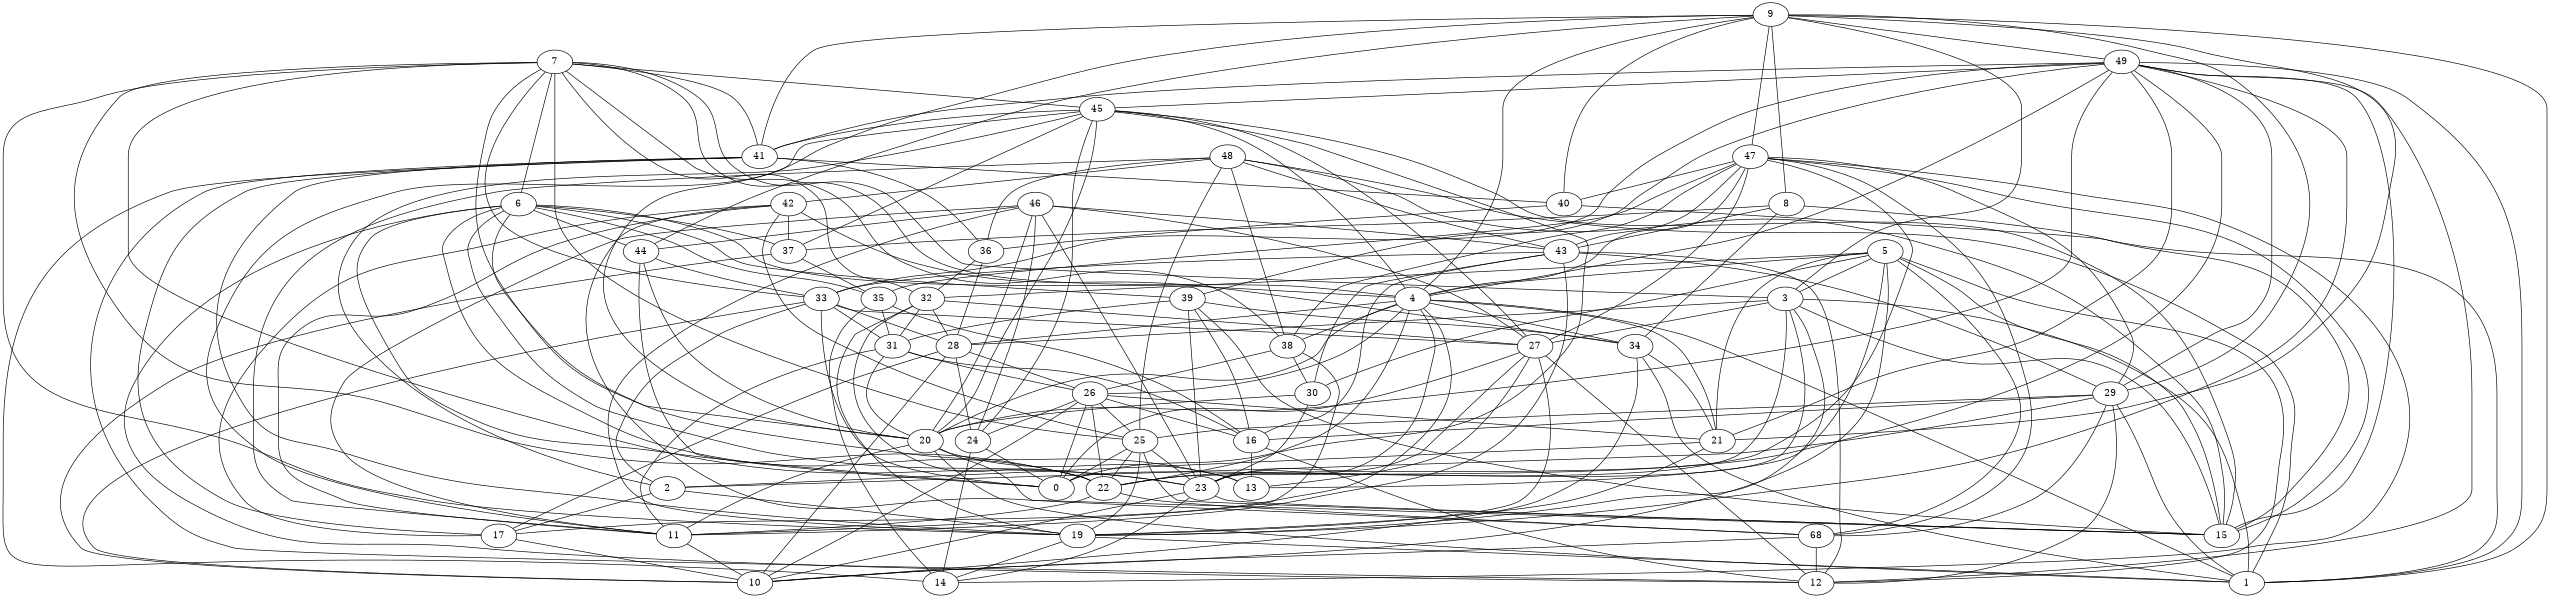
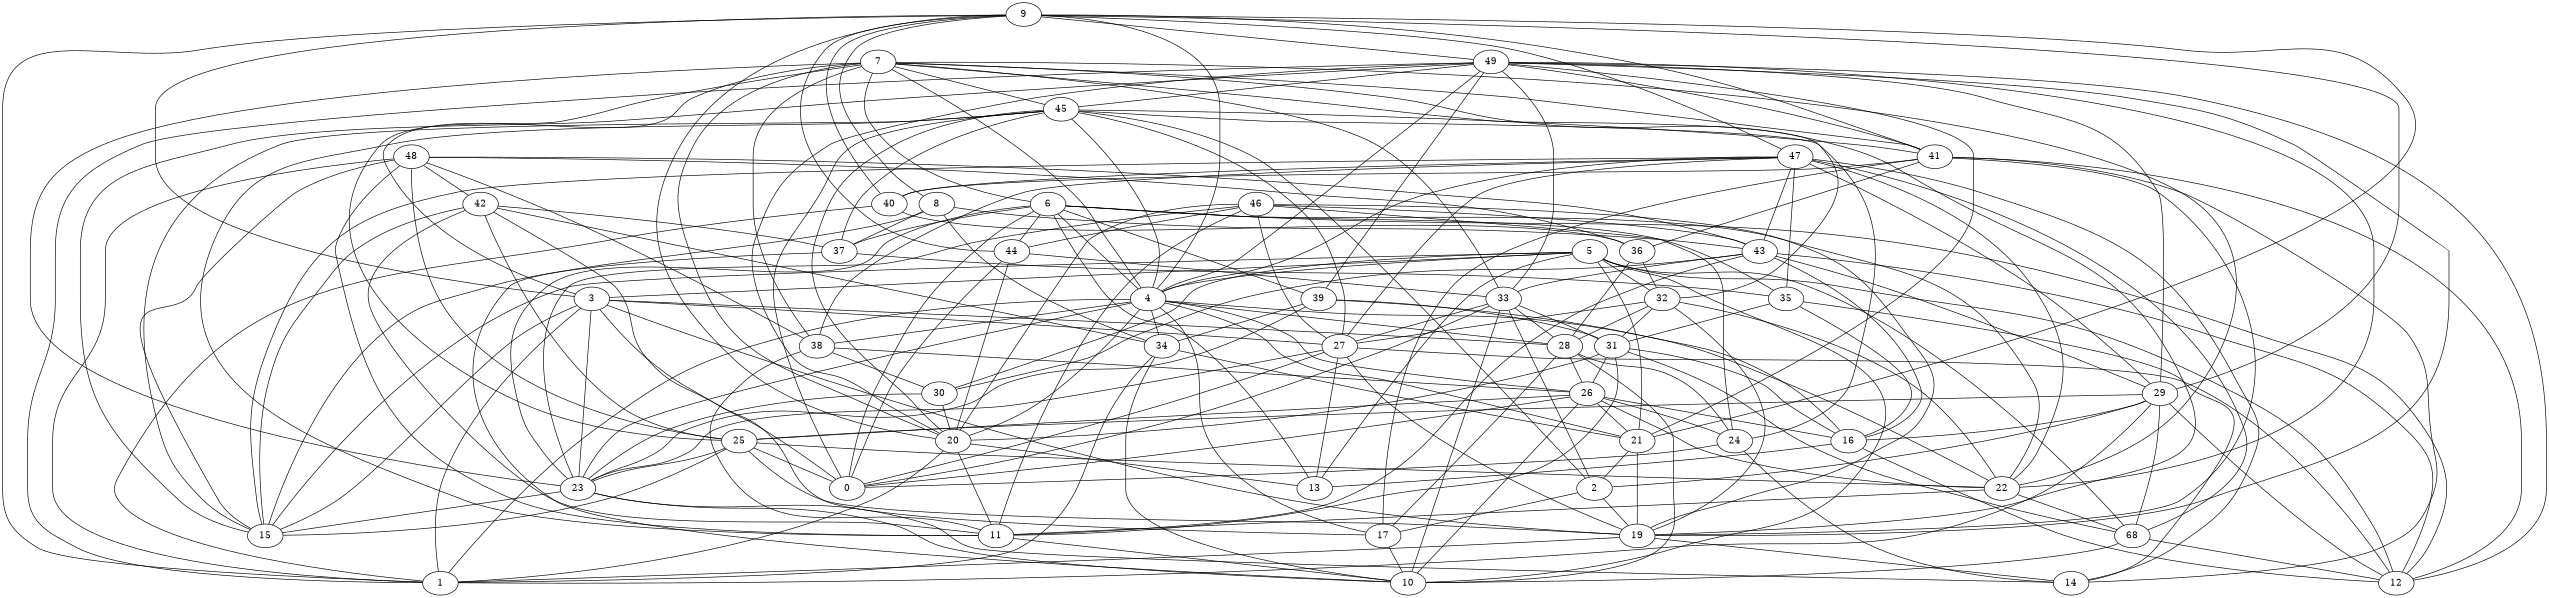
(1675, 491) -> none
(1362, 515) -> (1874, 472)
